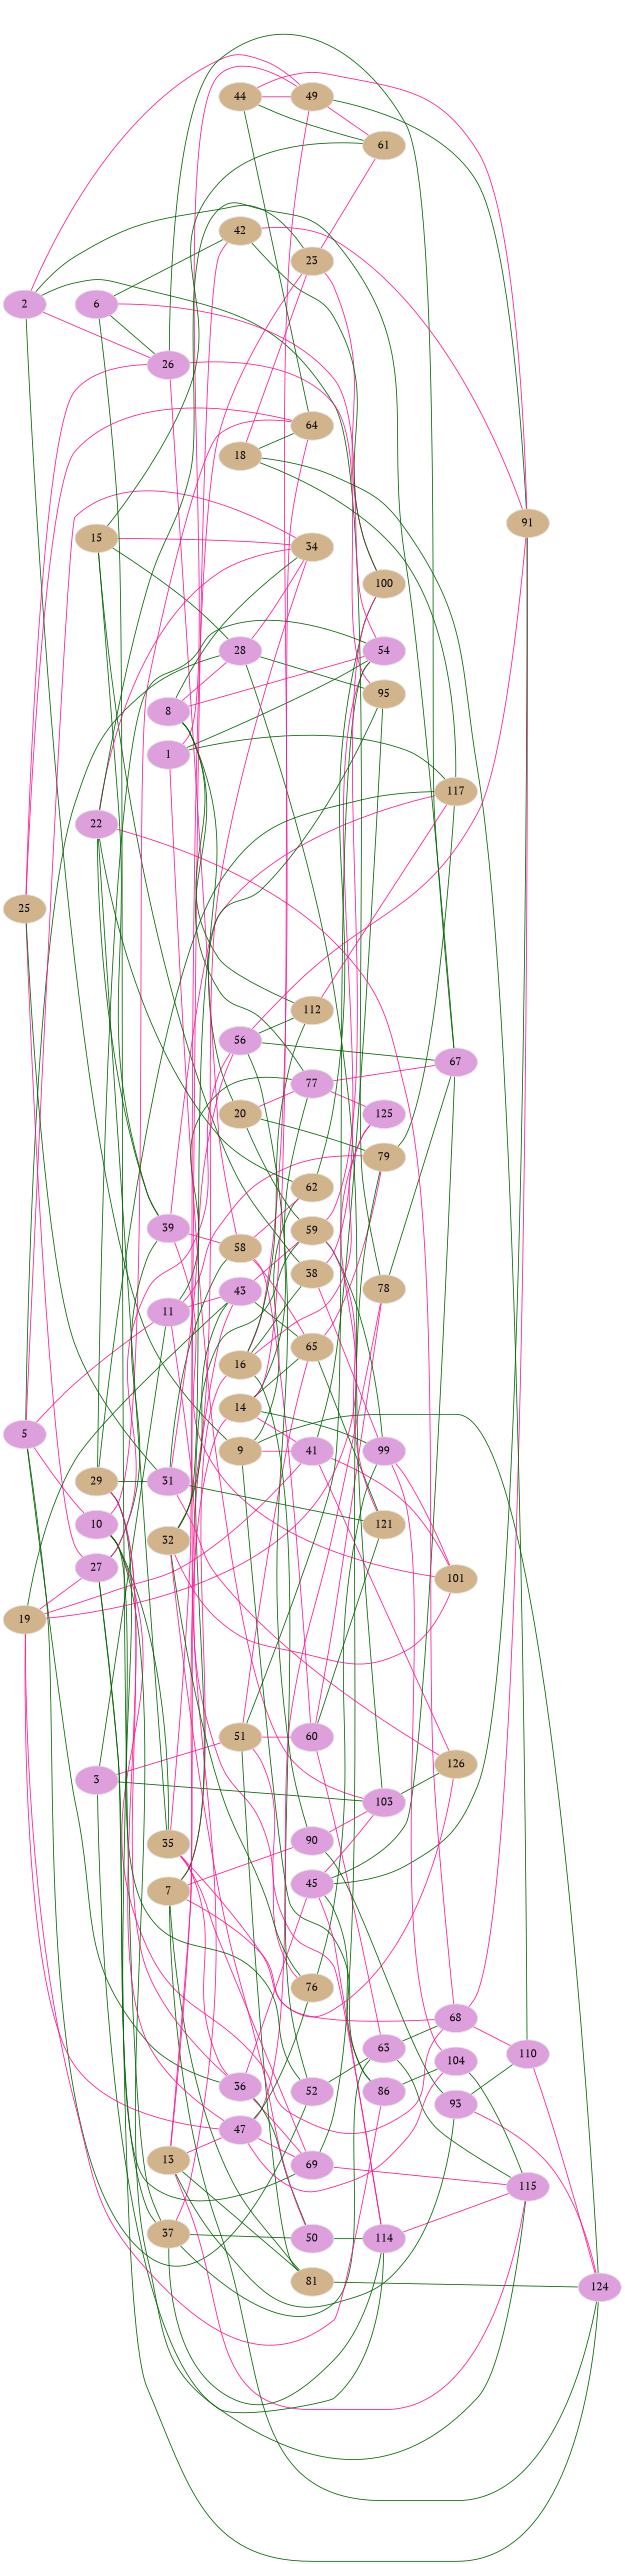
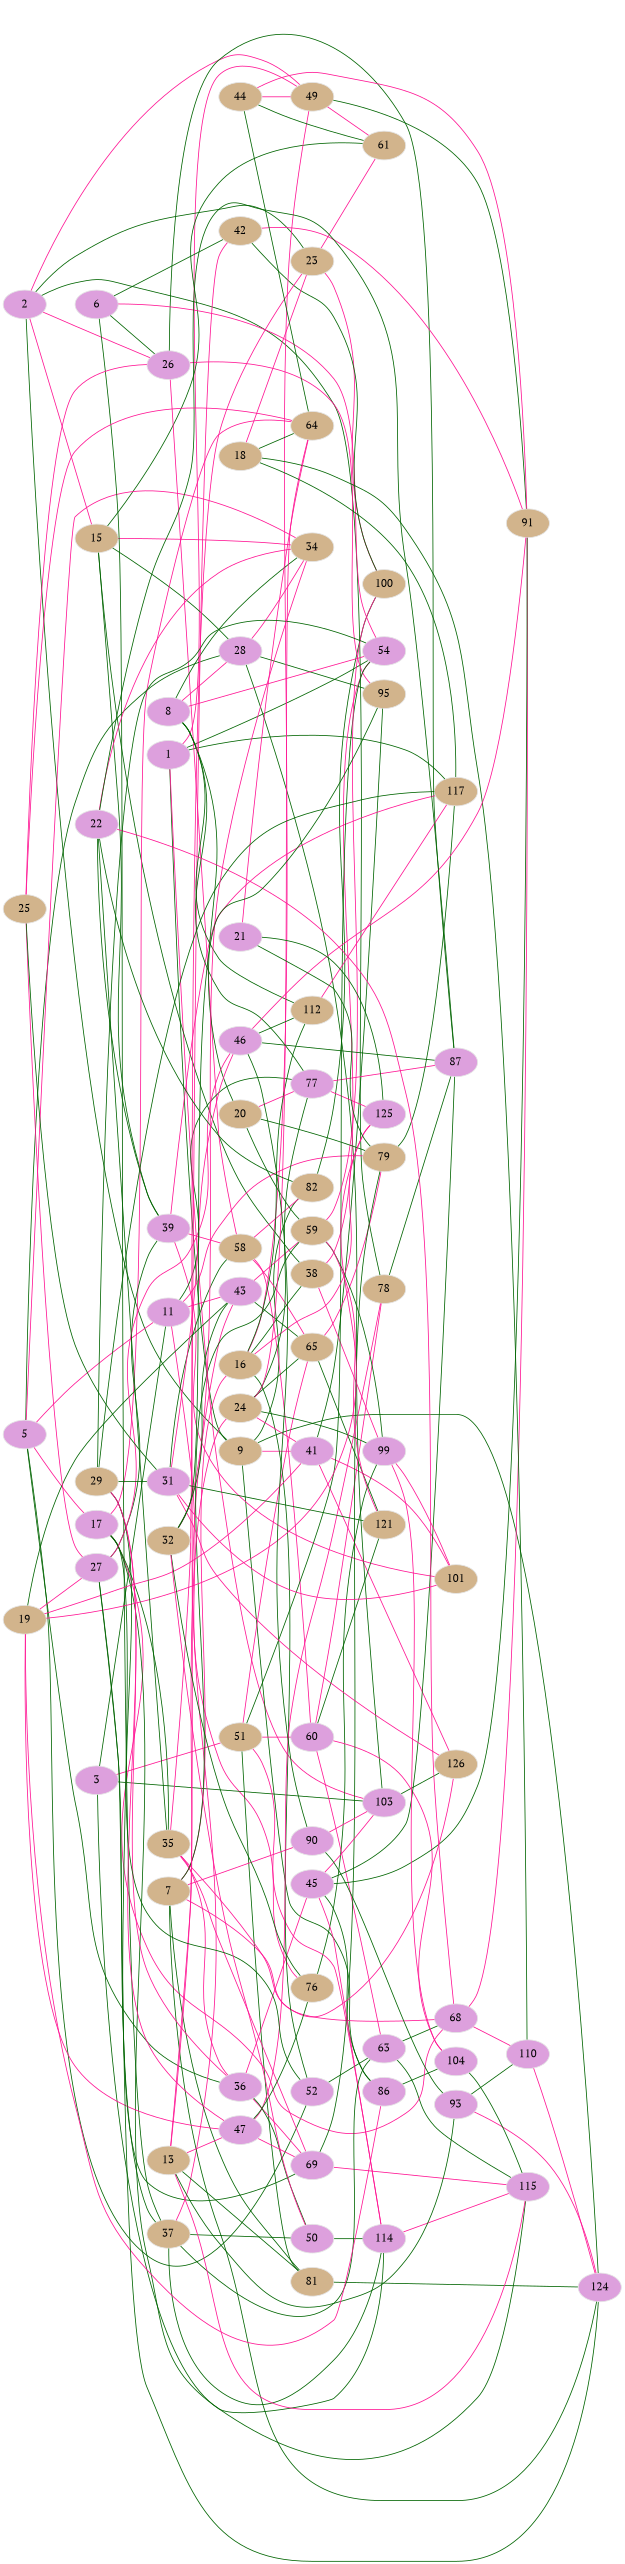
none -> (59, 416)
none -> (240, 937)
(240, 1041) -> (240, 1041)
(456, 1062) -> (456, 1062)
none -> (185, 1107)
(312, 1188) -> (312, 1188)
(240, 1408) -> (240, 1408)
(97, 1525) -> (97, 1525)
(316, 1657) -> (283, 1587)
(361, 2177) -> (429, 1892)
